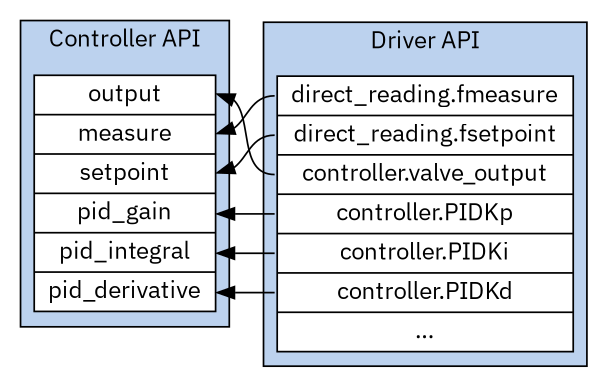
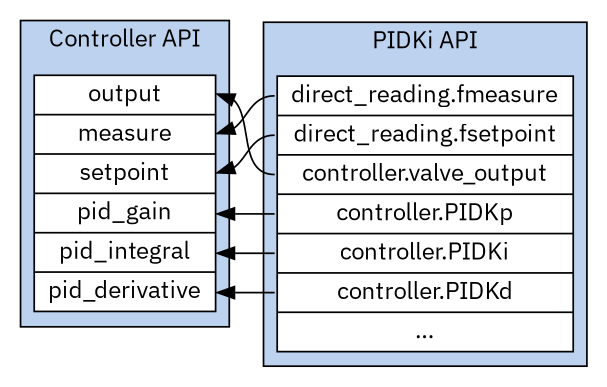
(425, 42) -> (425, 42)
